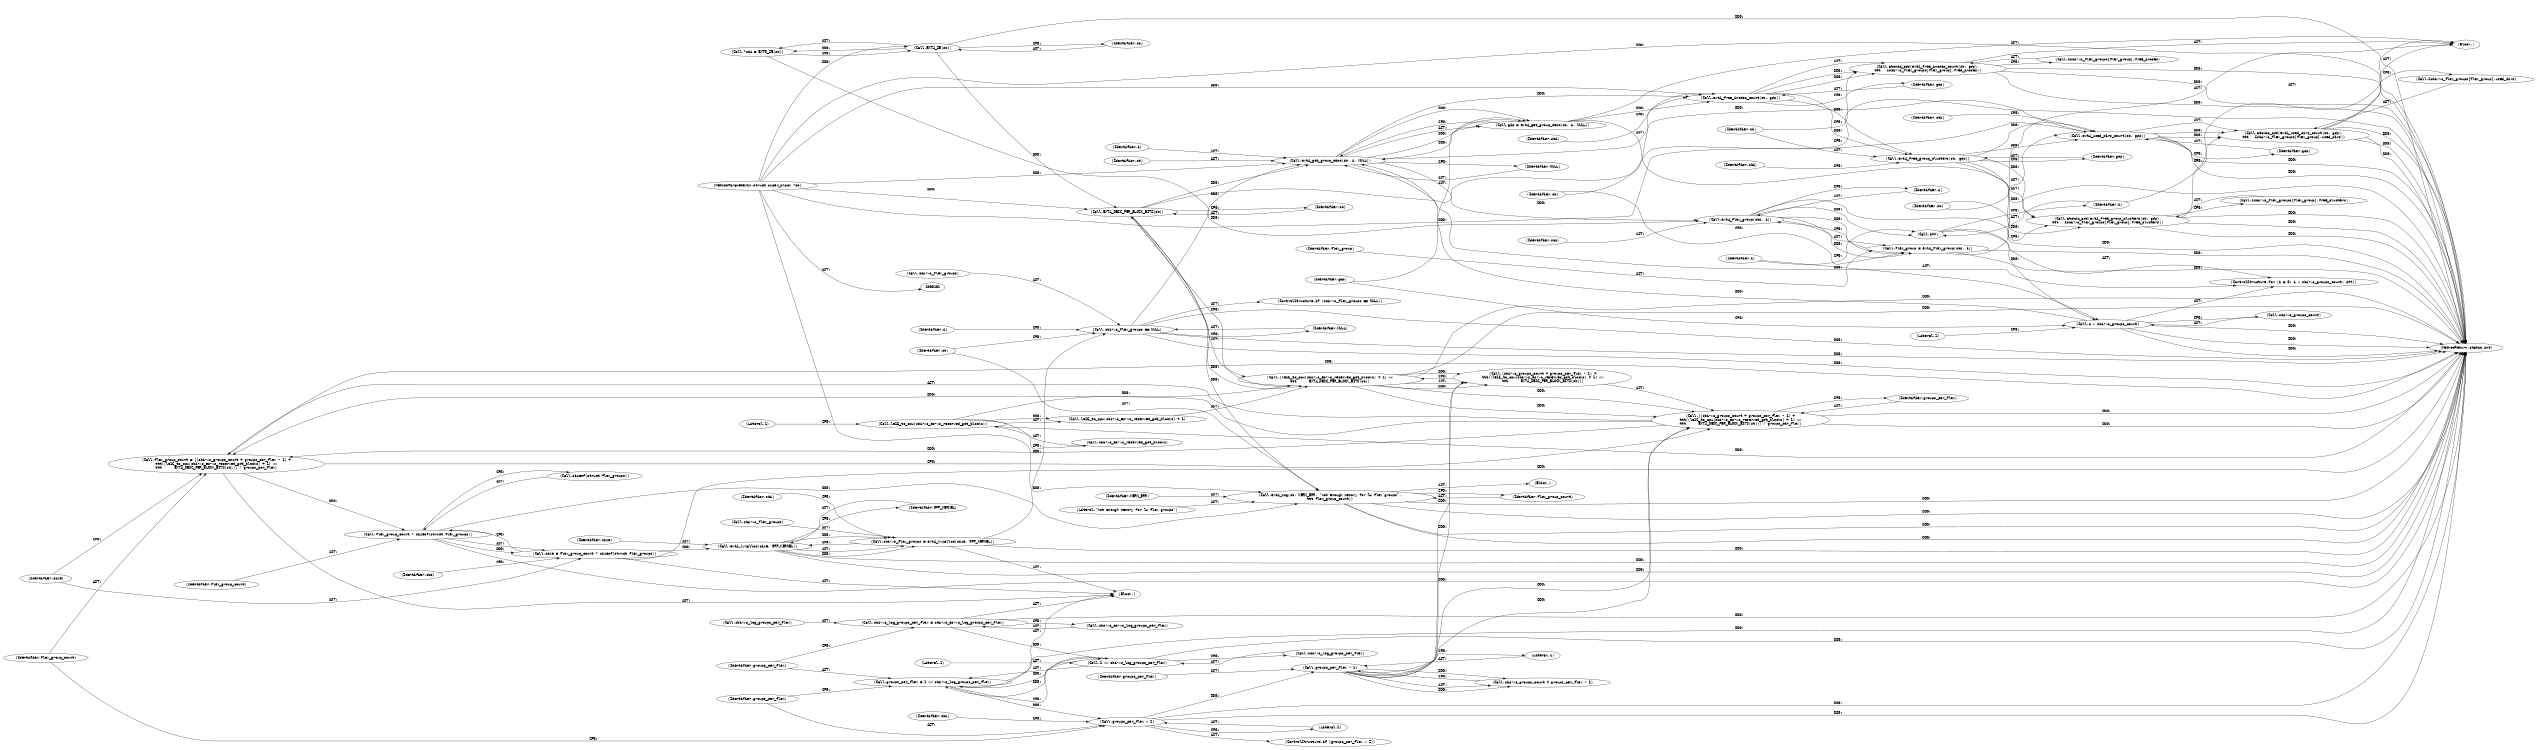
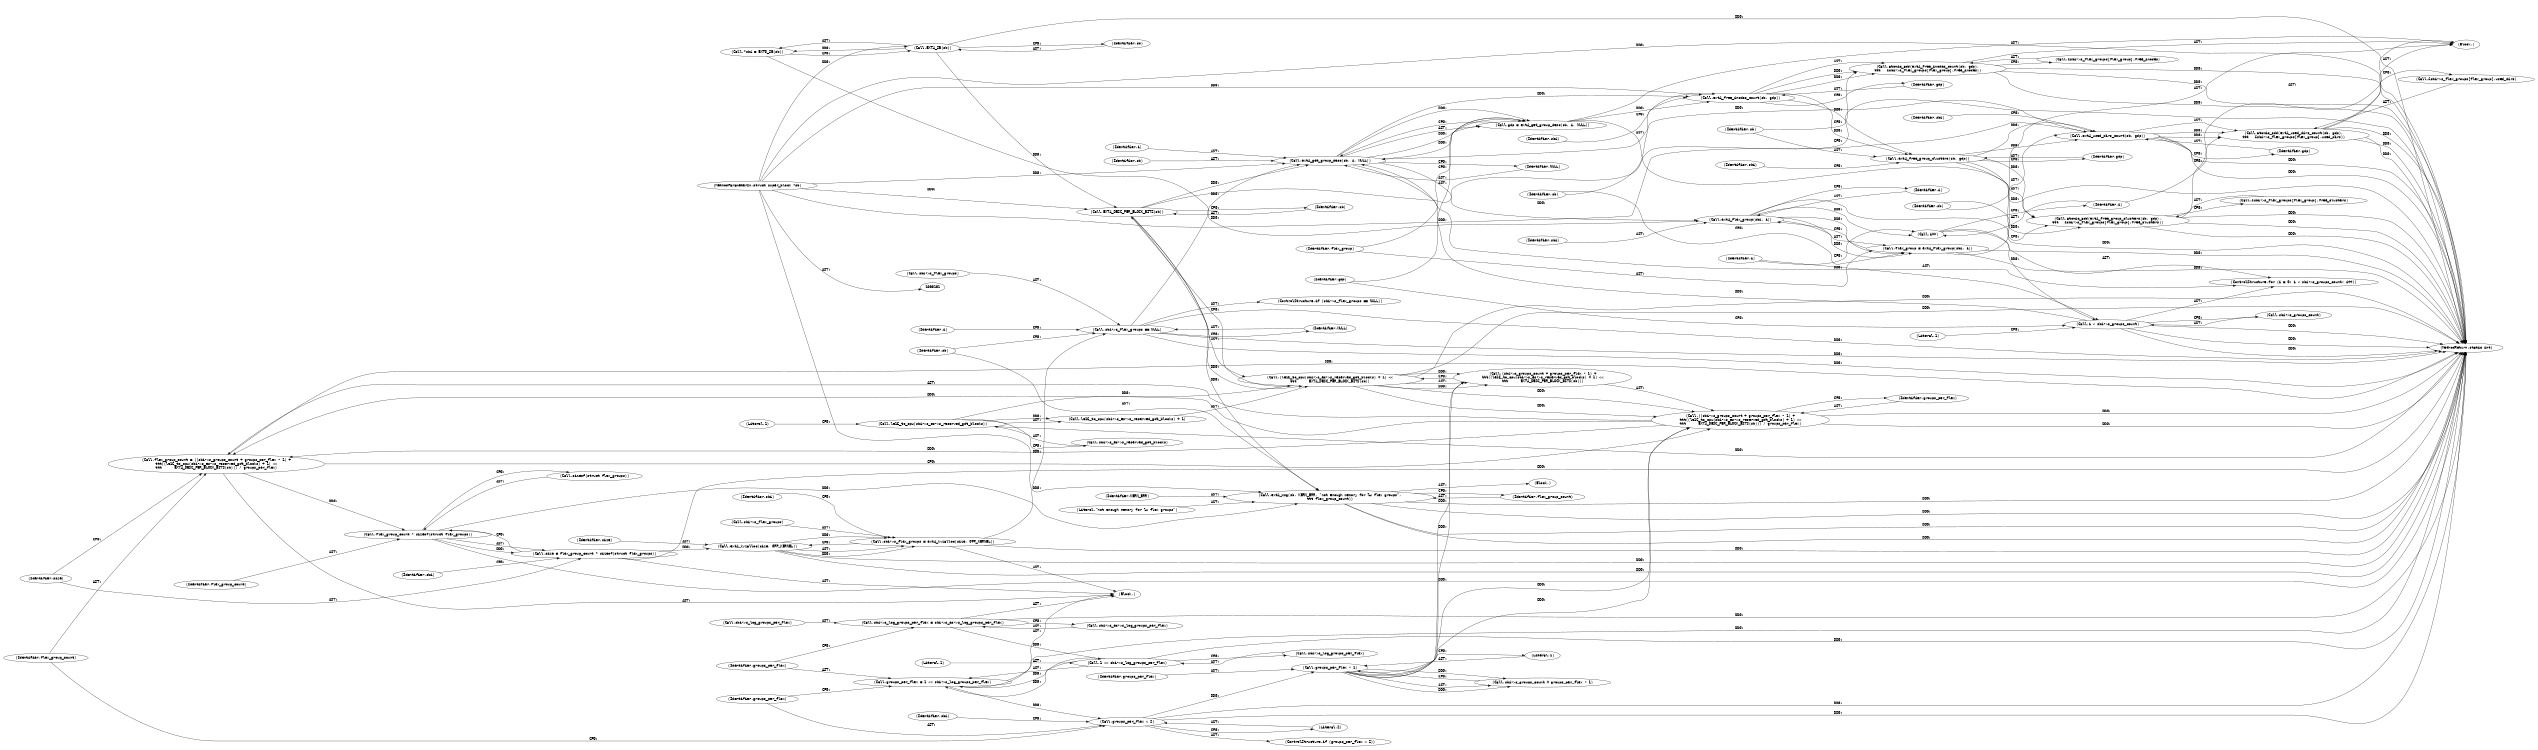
none -> (1439, 175)
(933, 508) -> none
(1043, 701) -> none
